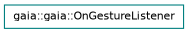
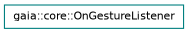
(94, 17) -> (94, 17)
